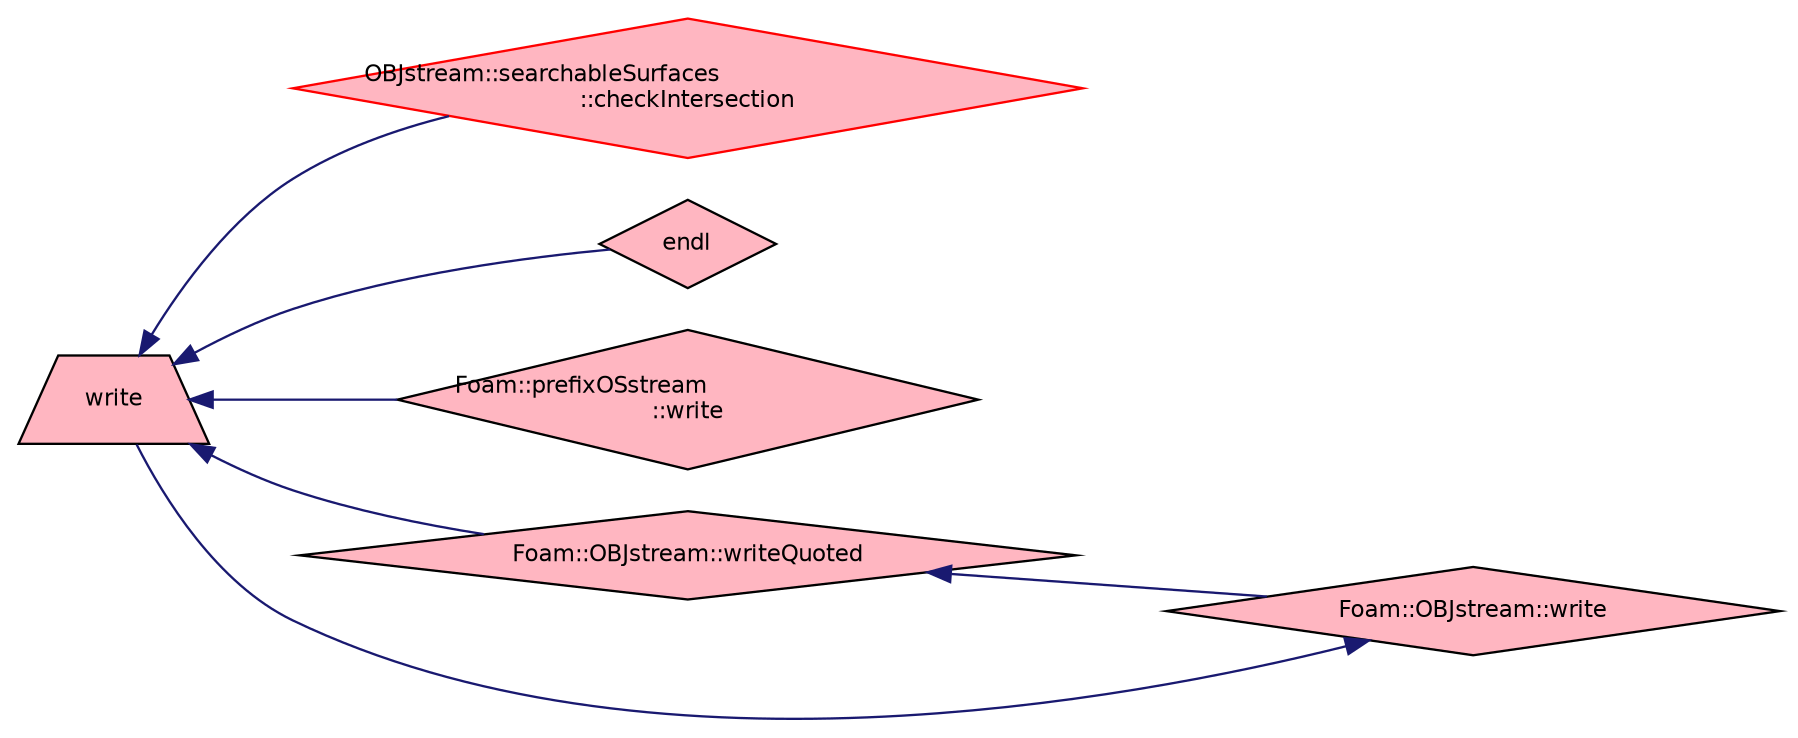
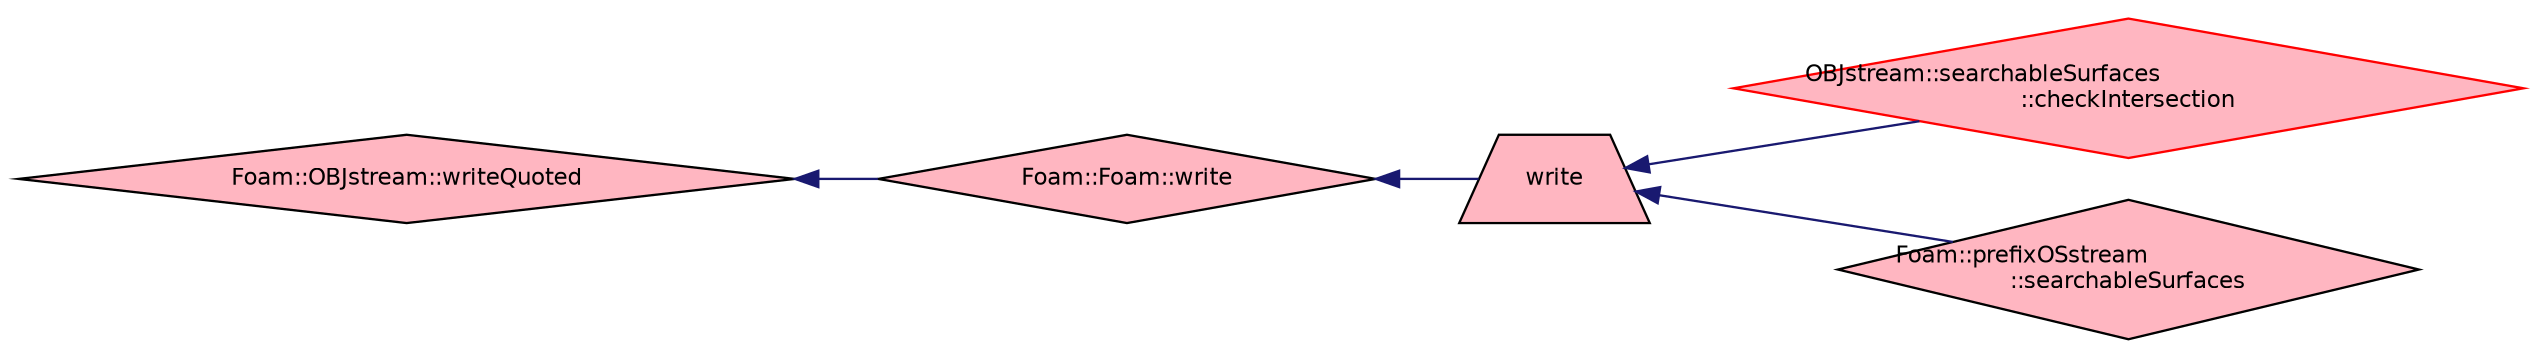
(688, 244) -> none
(688, 400) -> (2128, 270)
(344, 505) -> none
(1473, 611) -> (1127, 179)
